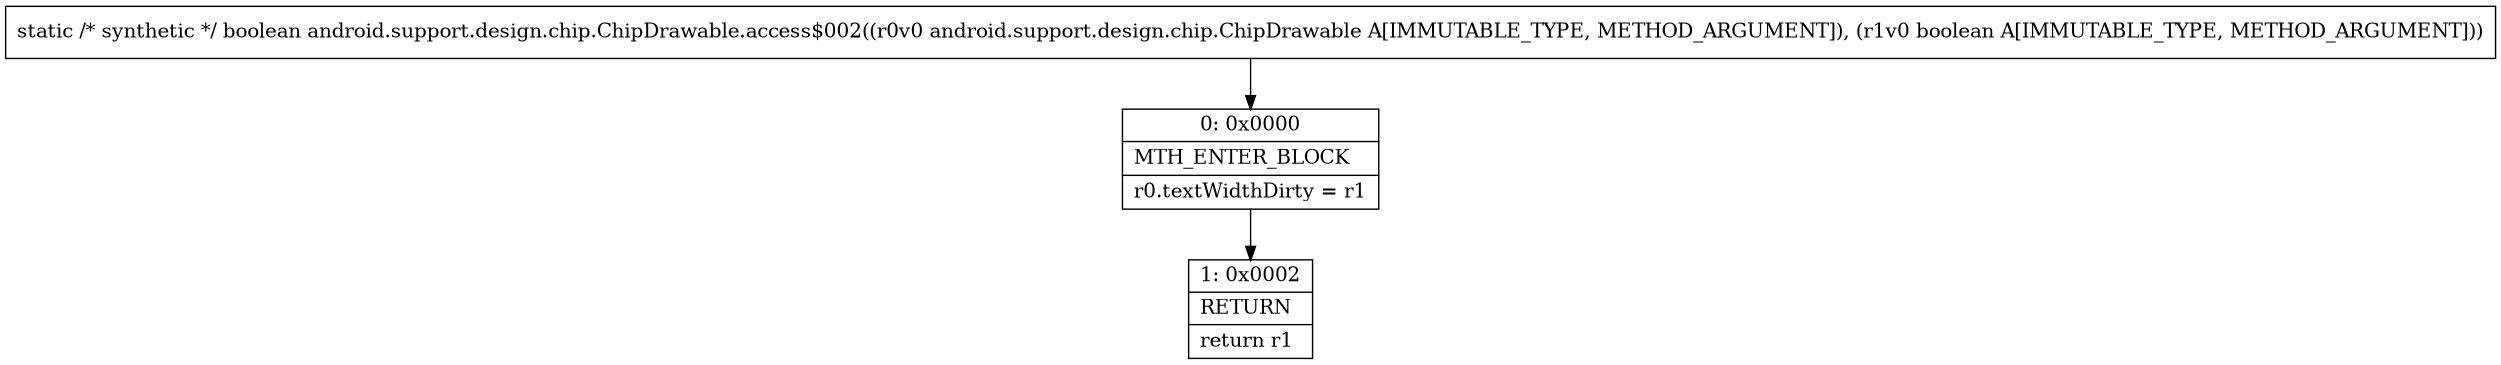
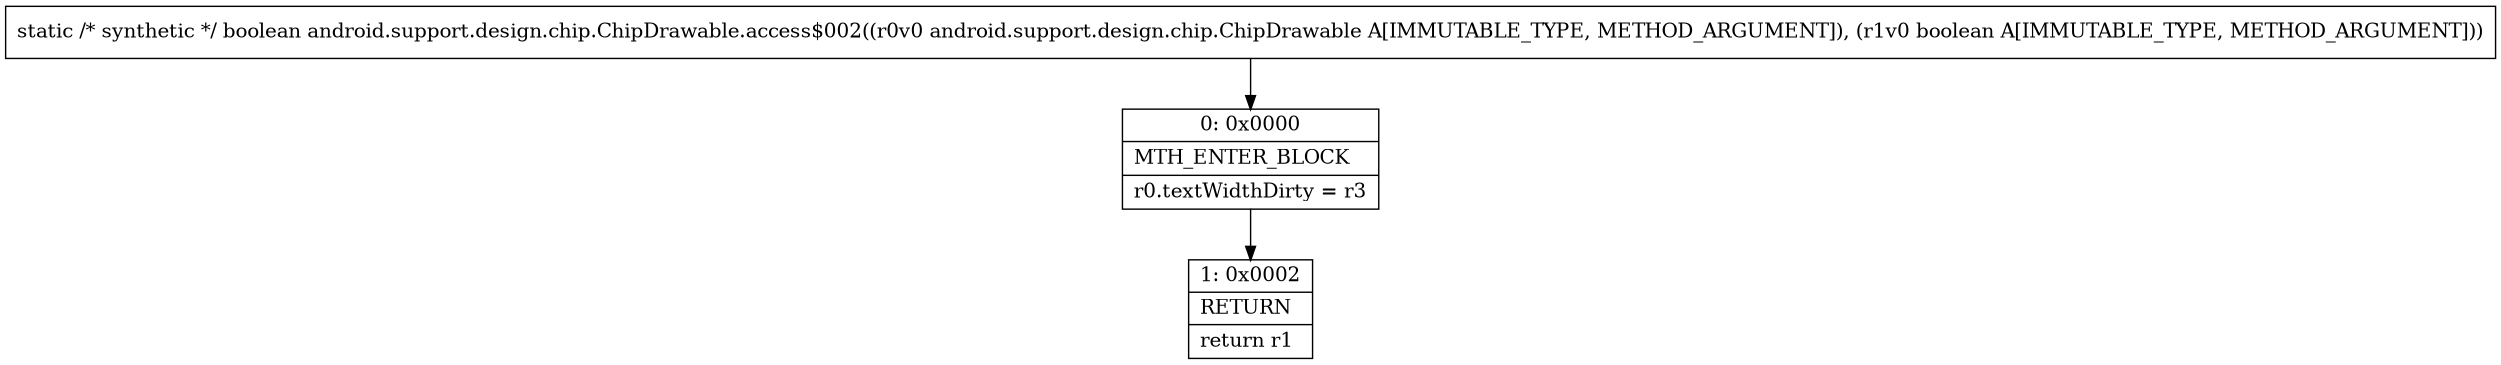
(1251, 192) -> (1251, 192)
